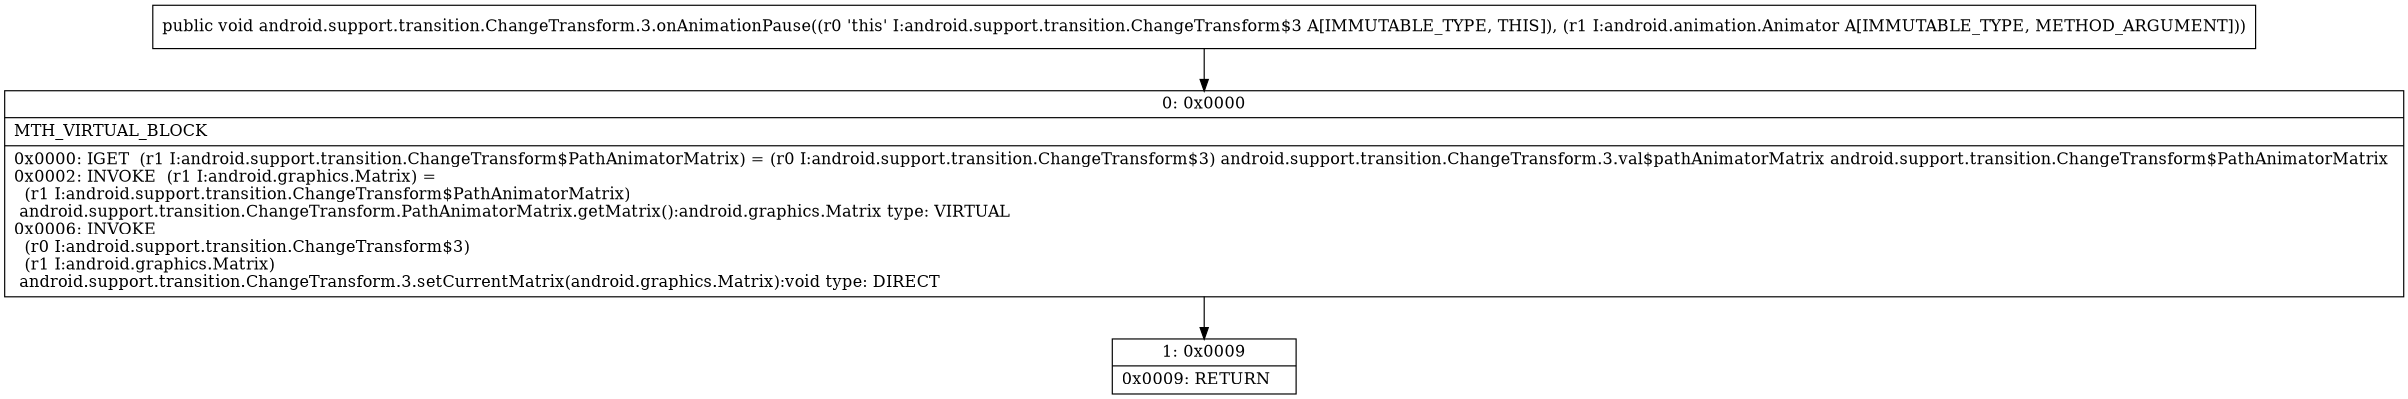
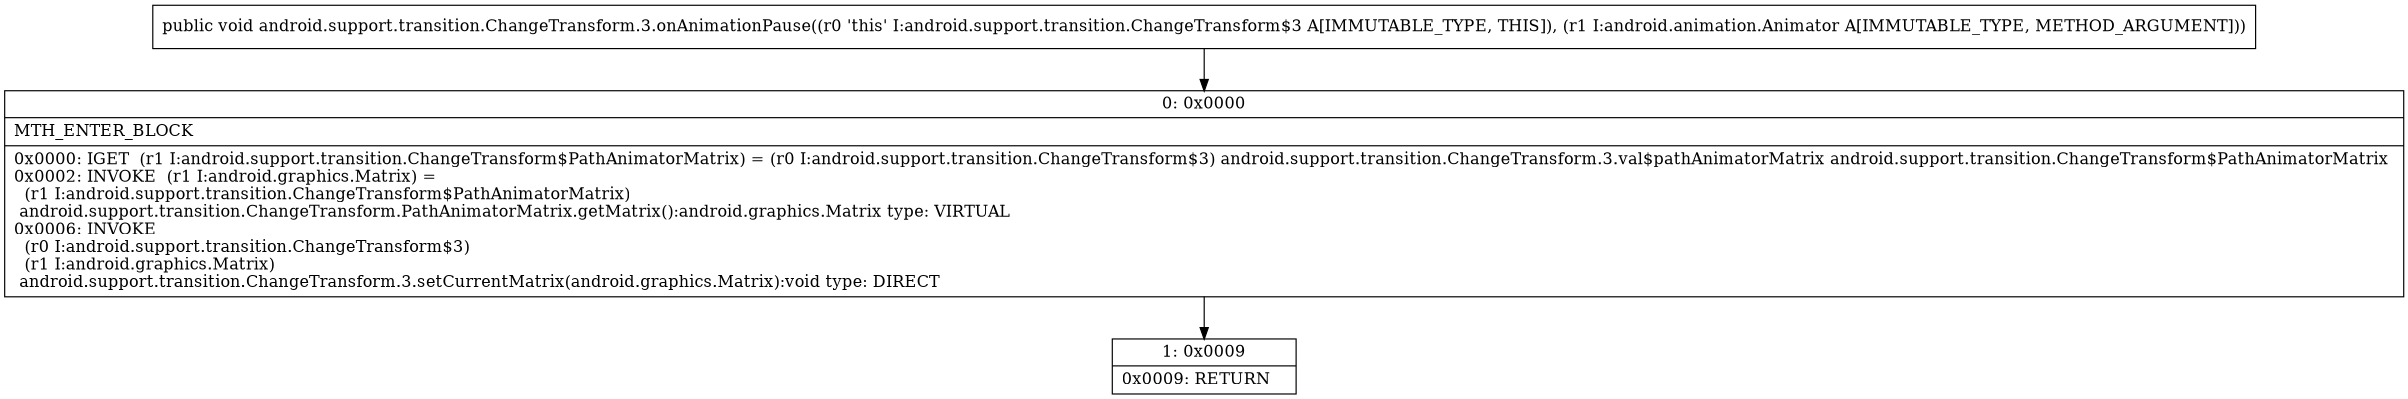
(111, 131) -> (104, 131)
